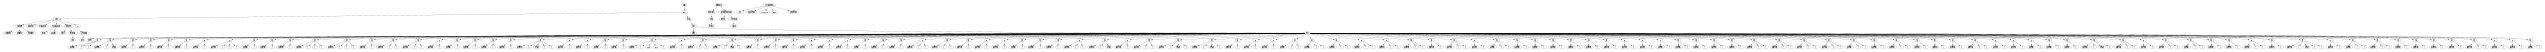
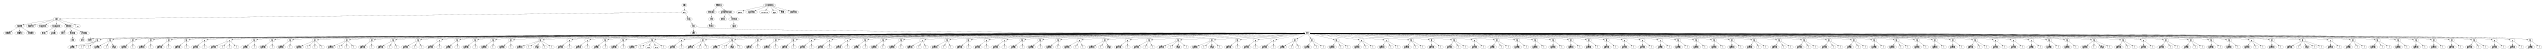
(740, 12) -> (740, 12)
none -> (783, 12)
